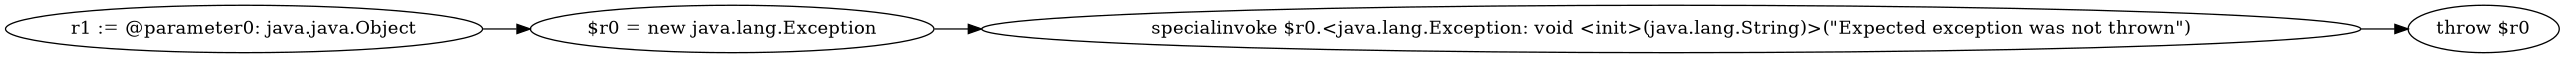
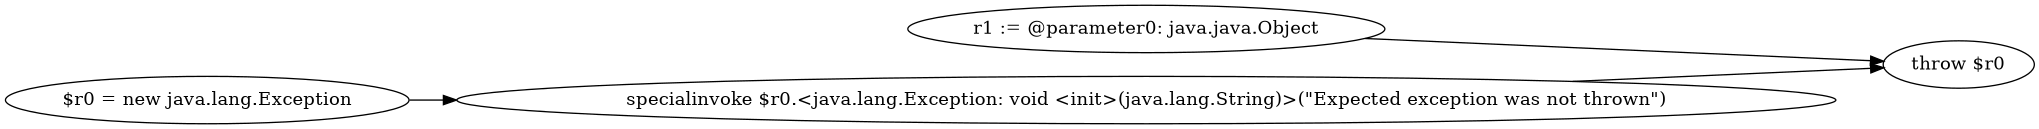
(500, 29) -> (1618, 50)
